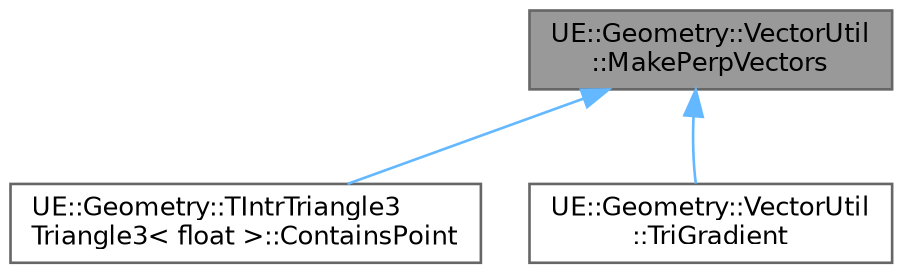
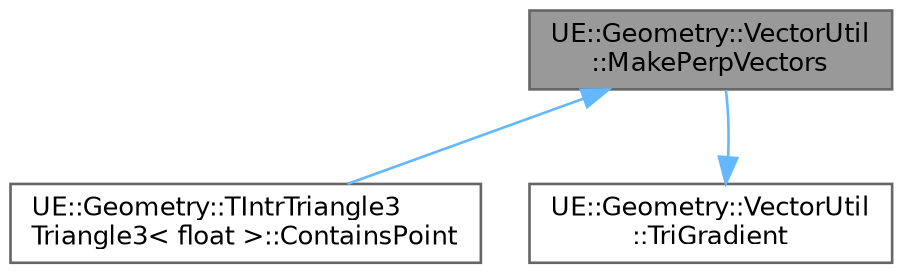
(693, 150) -> (728, 124)
